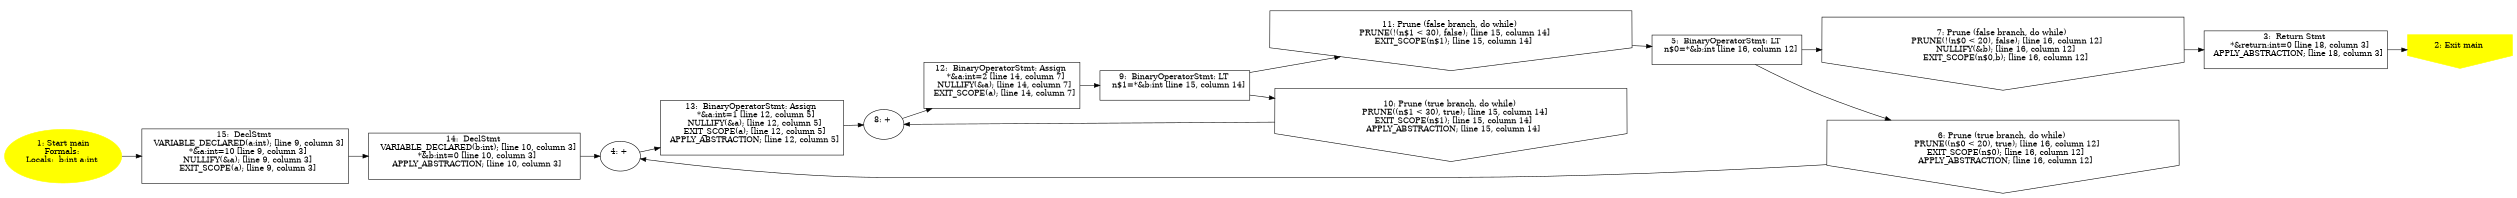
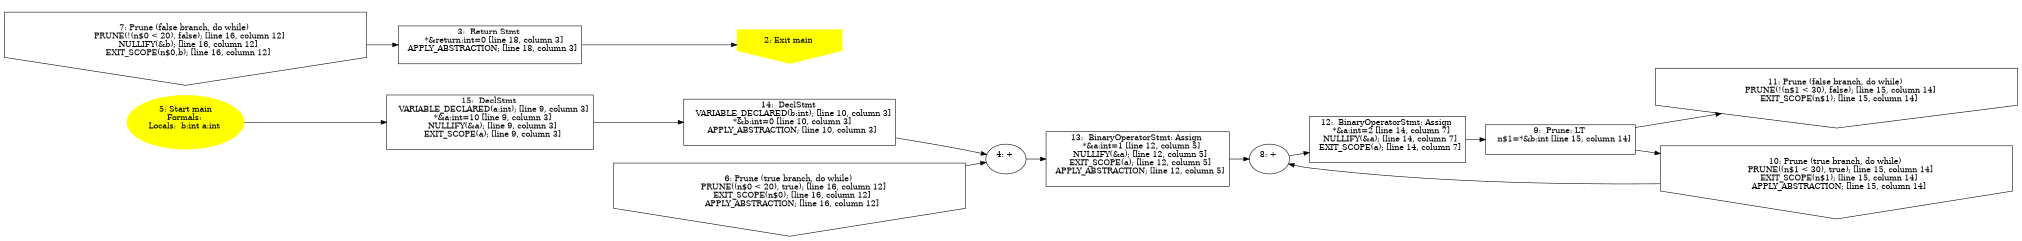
(1727, 50) -> none
(1175, 85) -> (1560, 140)
(63, 156) -> (186, 122)
